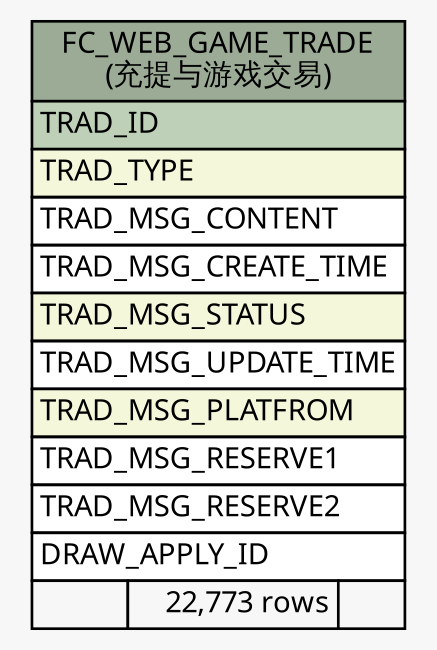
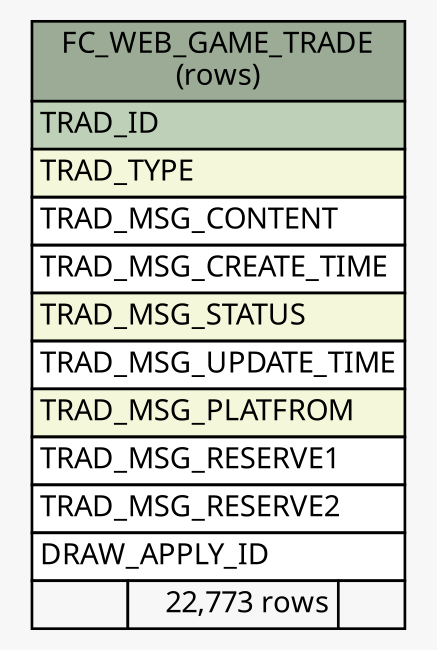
(218, 76) -> (218, 76)
